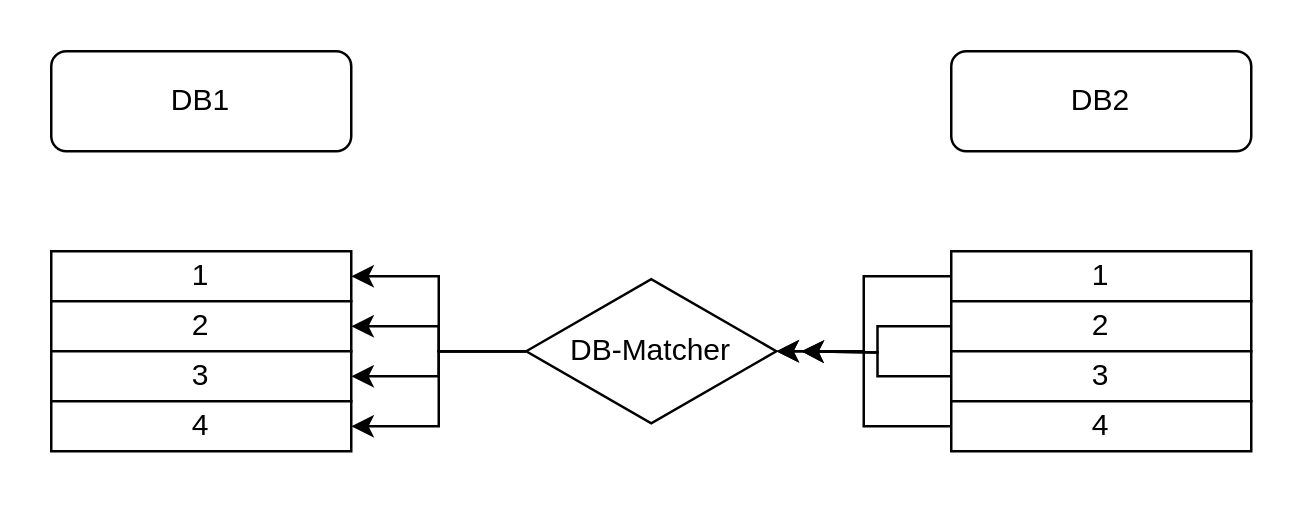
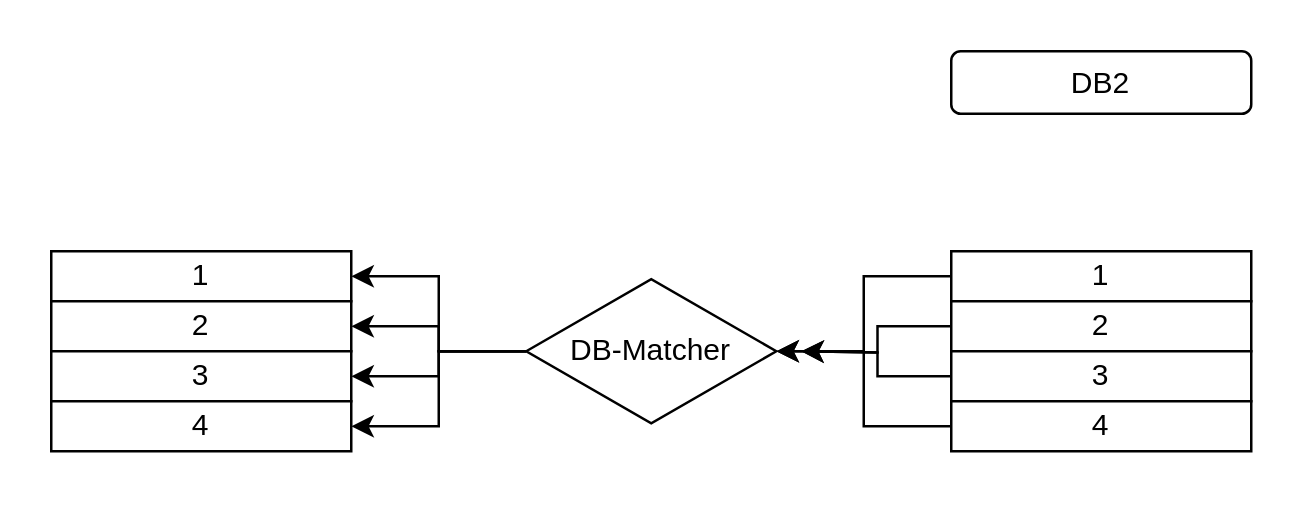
(201, 101) -> none
(1101, 101) -> (1101, 83)
